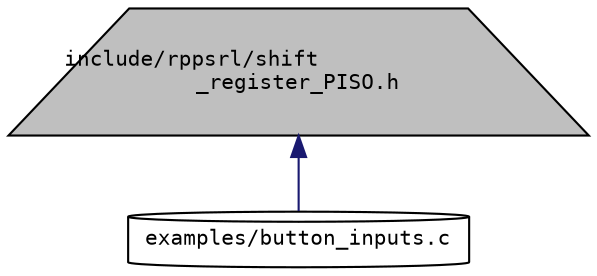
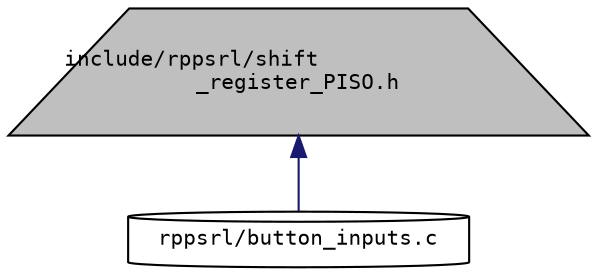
(299, 239) -> (299, 239)
